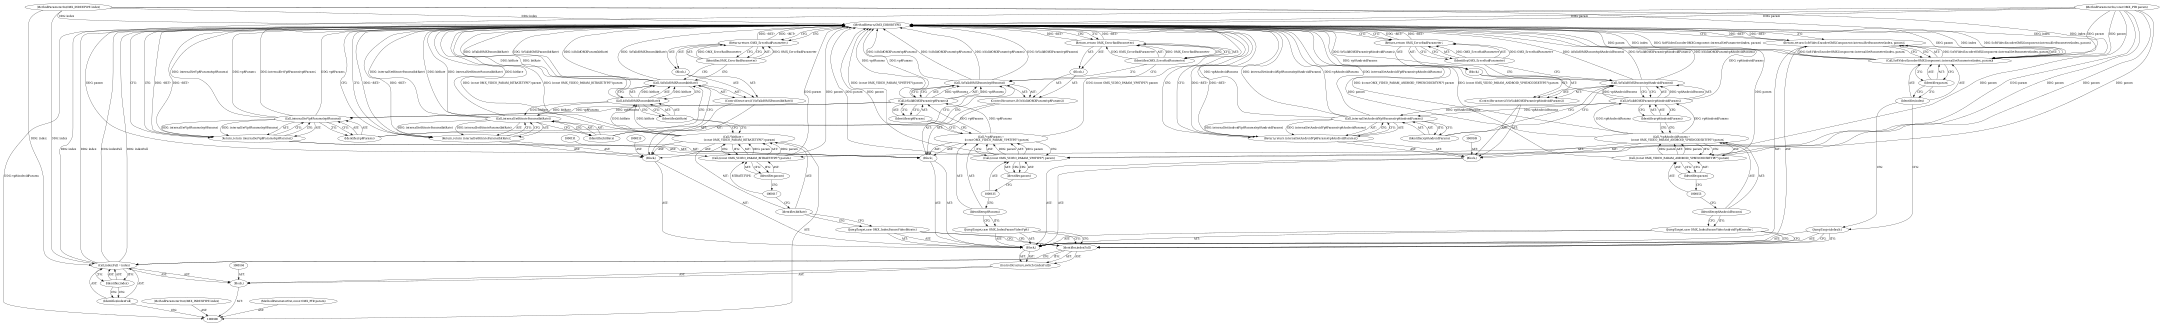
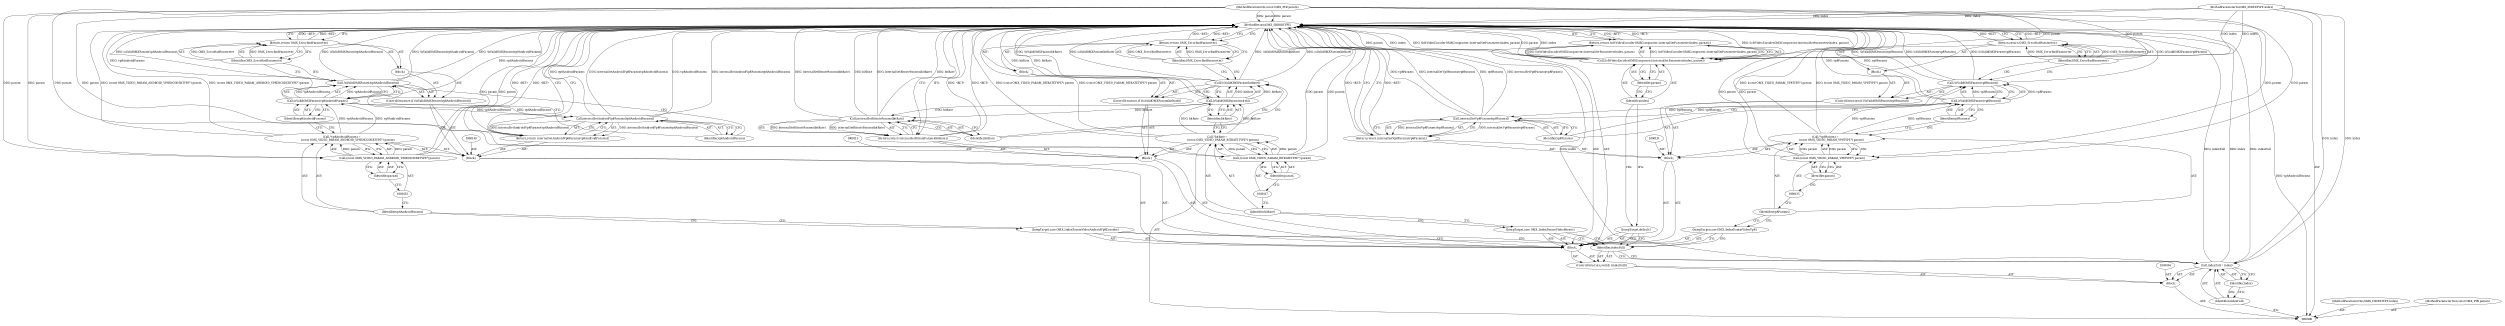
(638, 101) -> (1228, 101)
none -> (2313, 148)
(742, 176) -> (1259, 176)
